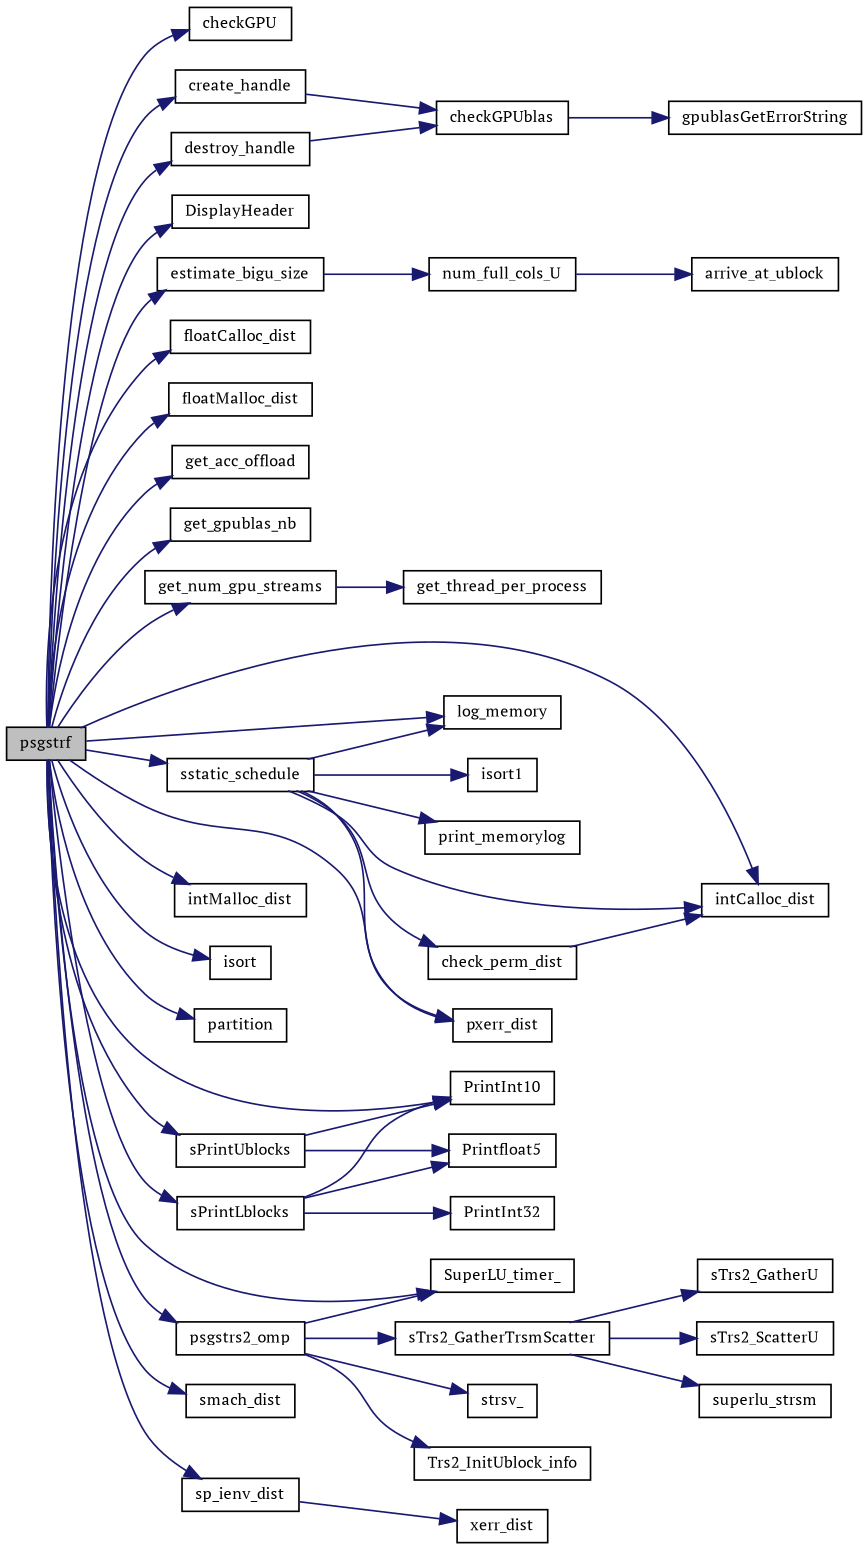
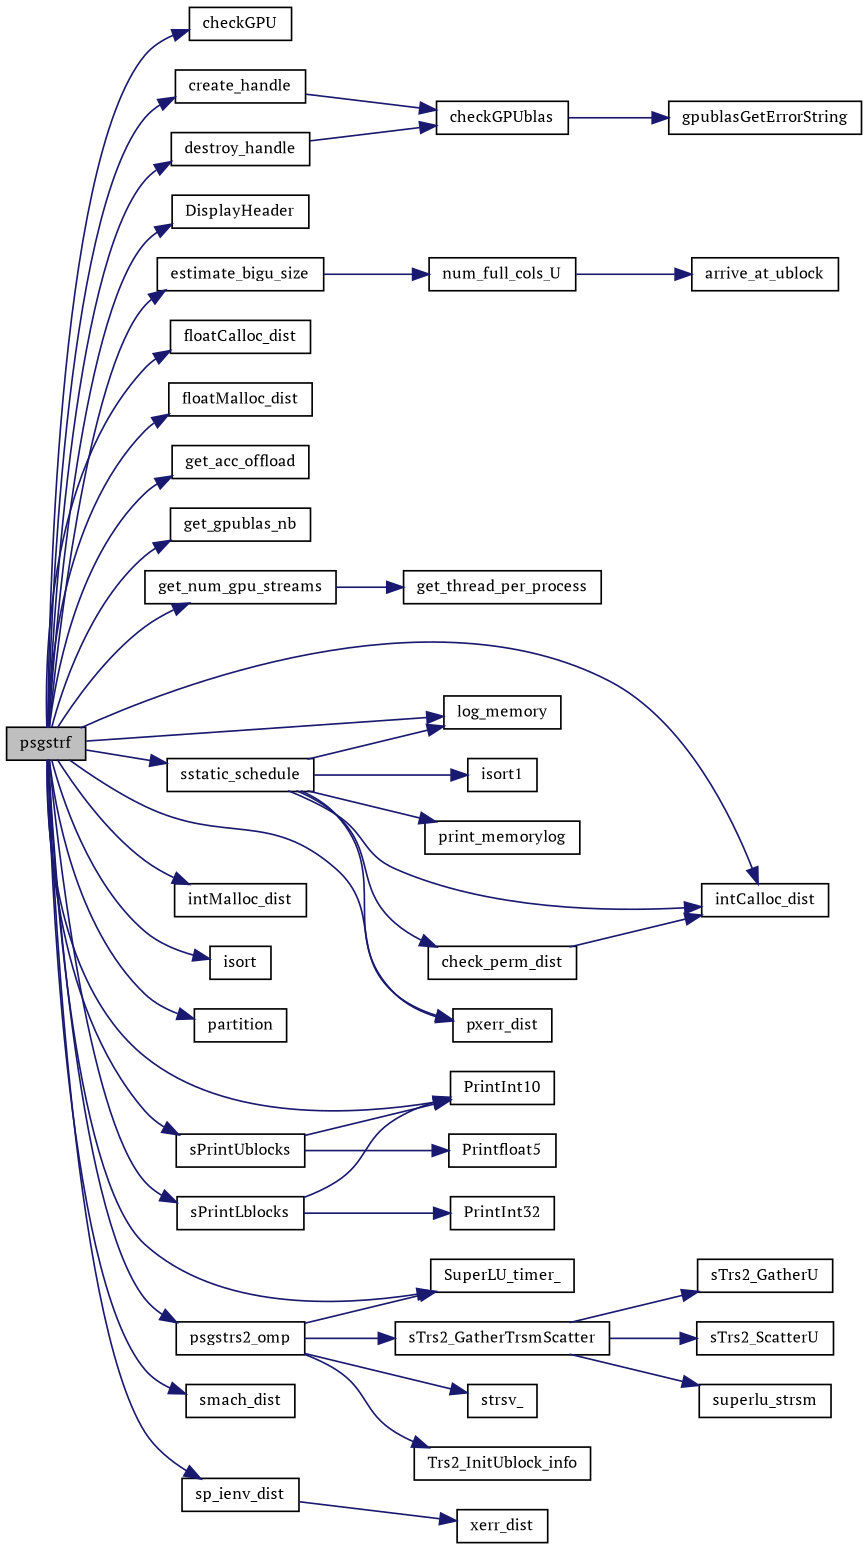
(368, 1183) -> none
